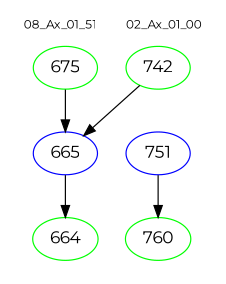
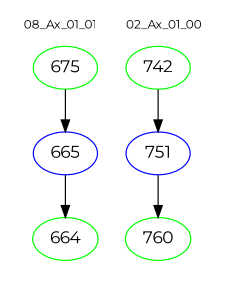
(61, 26) -> (61, 26)
(124, 99) -> (158, 105)
